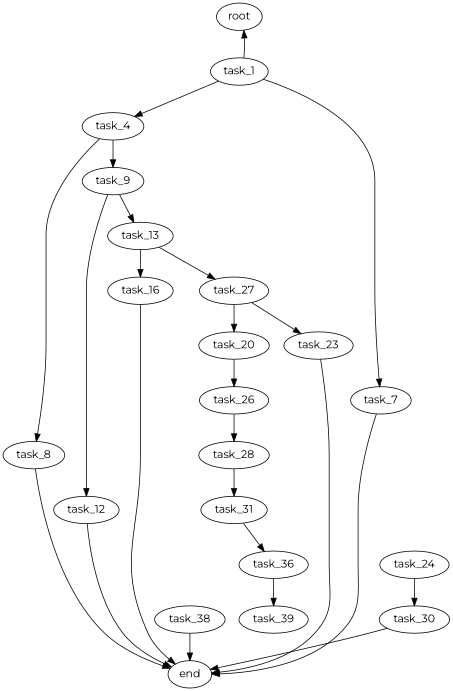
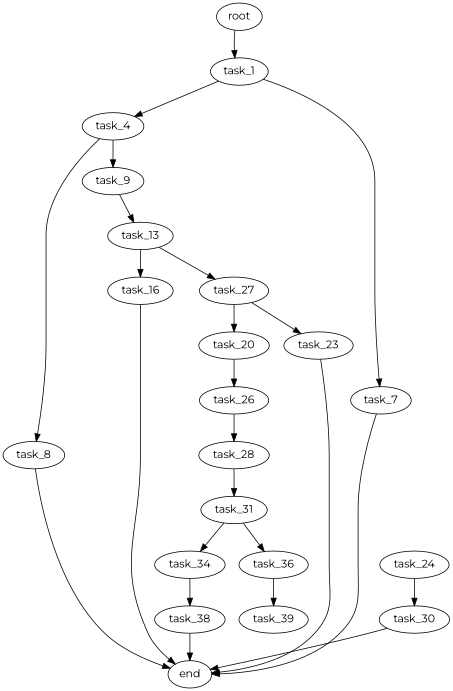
(244, 48) -> (234, 40)
(86, 510) -> none
none -> (190, 565)
